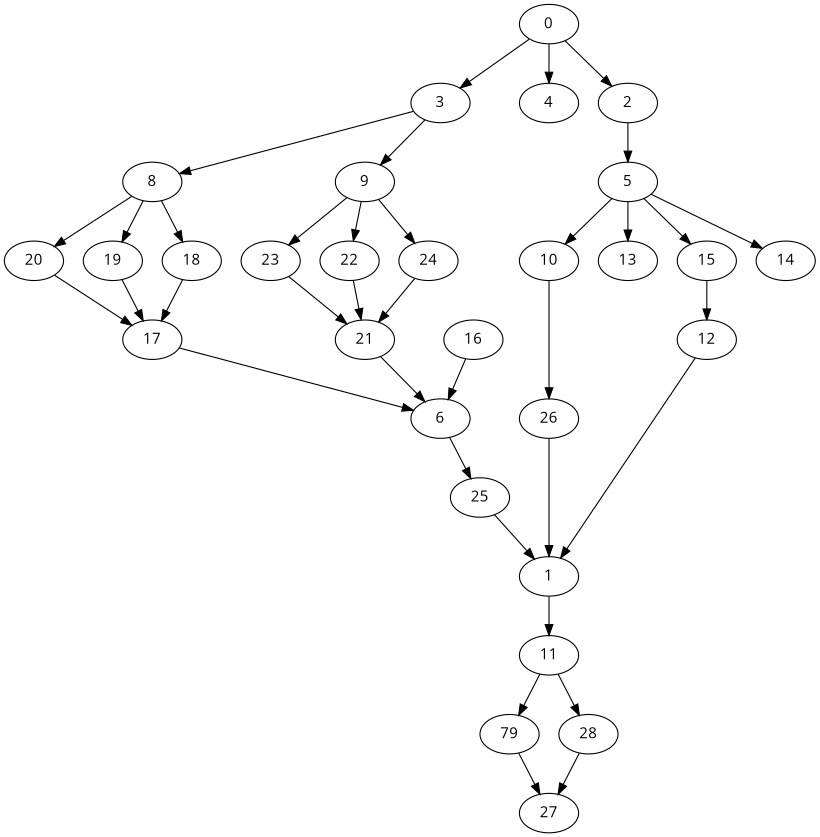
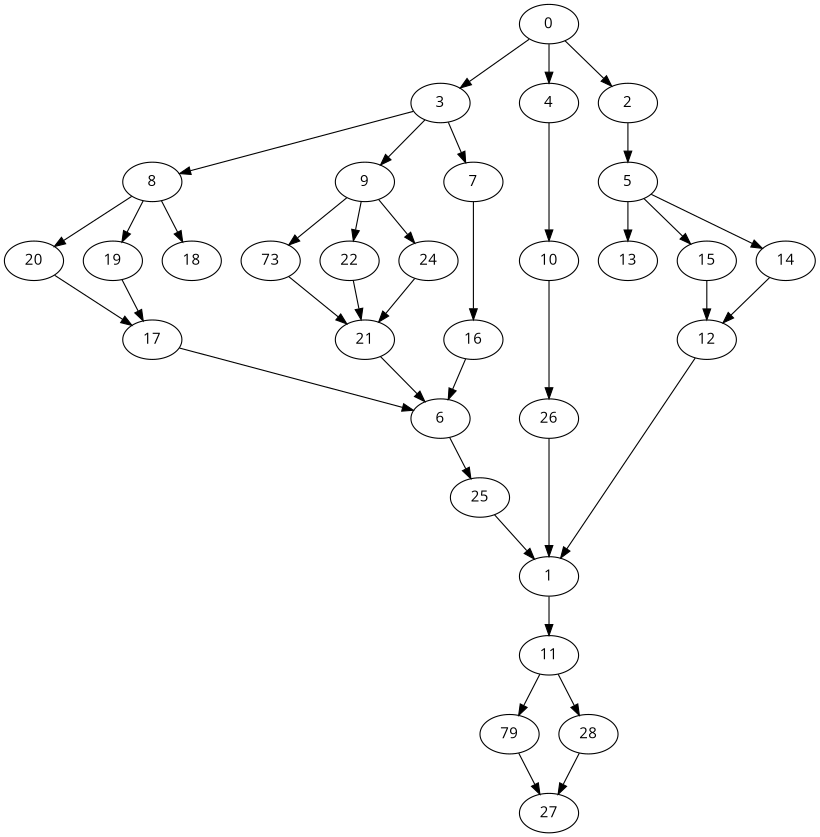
none -> (473, 182)
(593, 217) -> (549, 176)
(271, 261) -> (271, 261)
(175, 295) -> none
none -> (750, 296)
